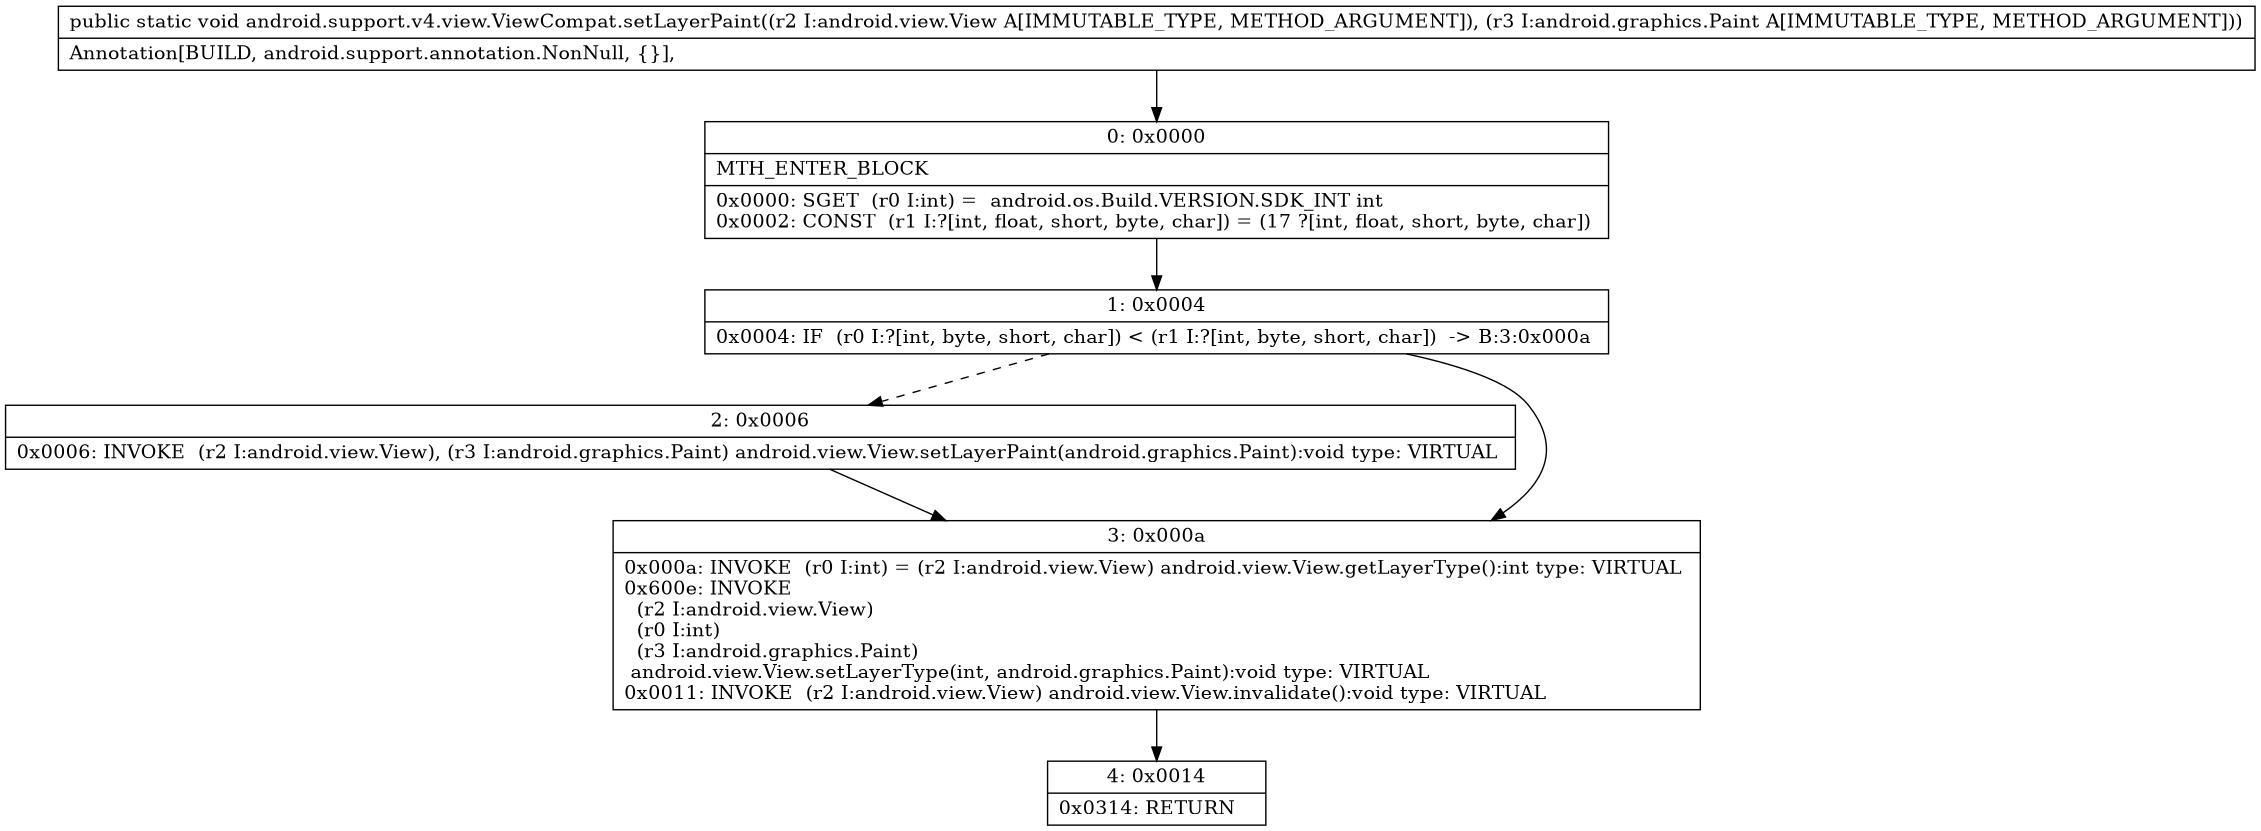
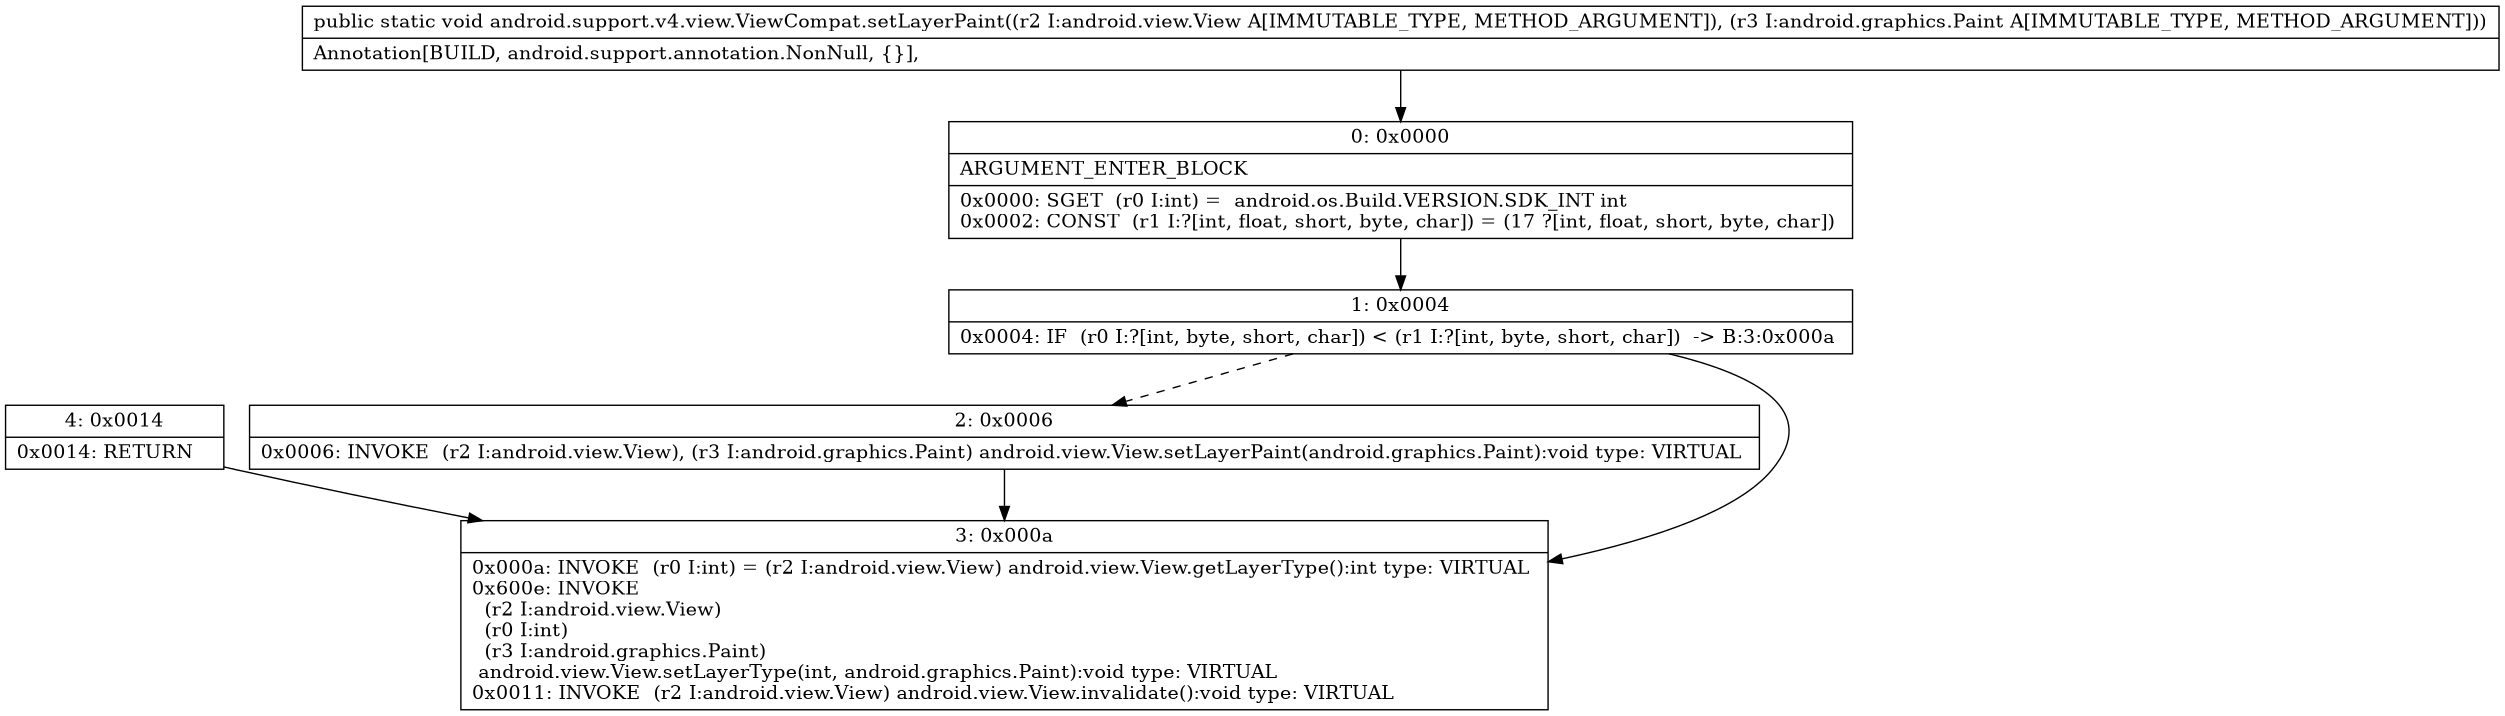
(823, 169) -> (1105, 169)
(1157, 728) -> (346, 493)
(1157, 808) -> (115, 453)
